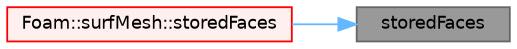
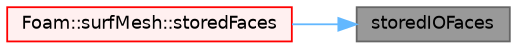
(433, 24) -> (433, 24)
